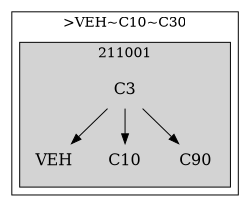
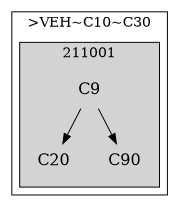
(125, 91) -> (90, 91)
(54, 161) -> none
(125, 161) -> (54, 161)
